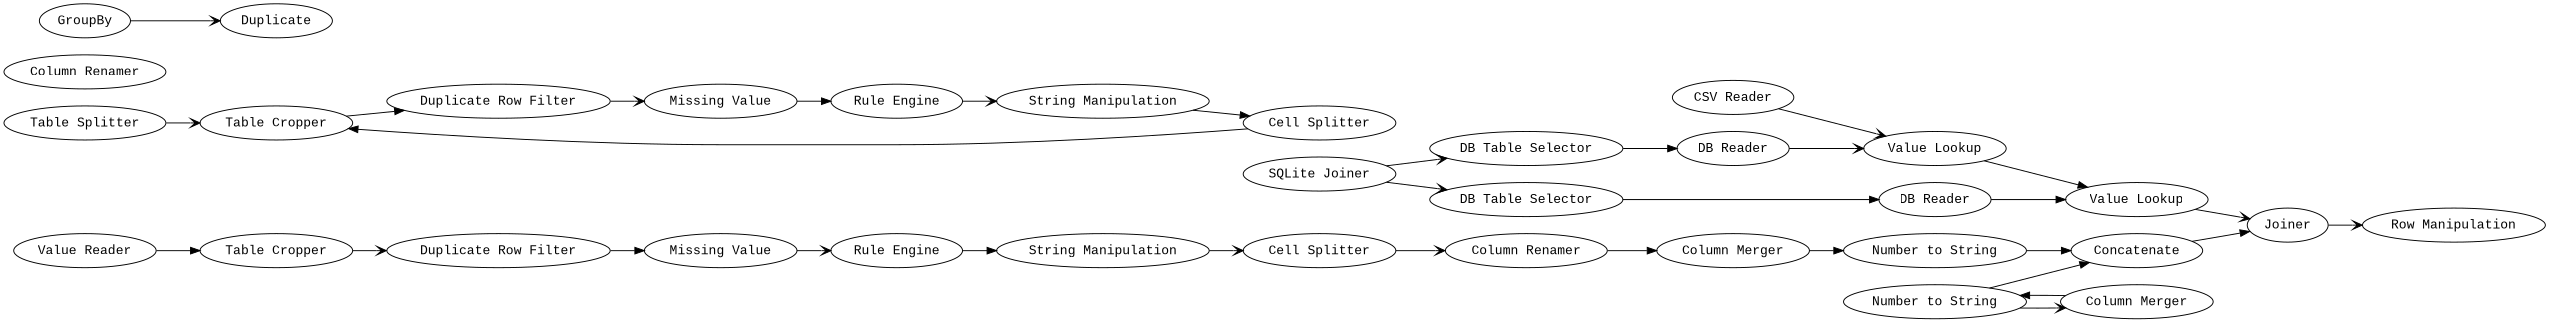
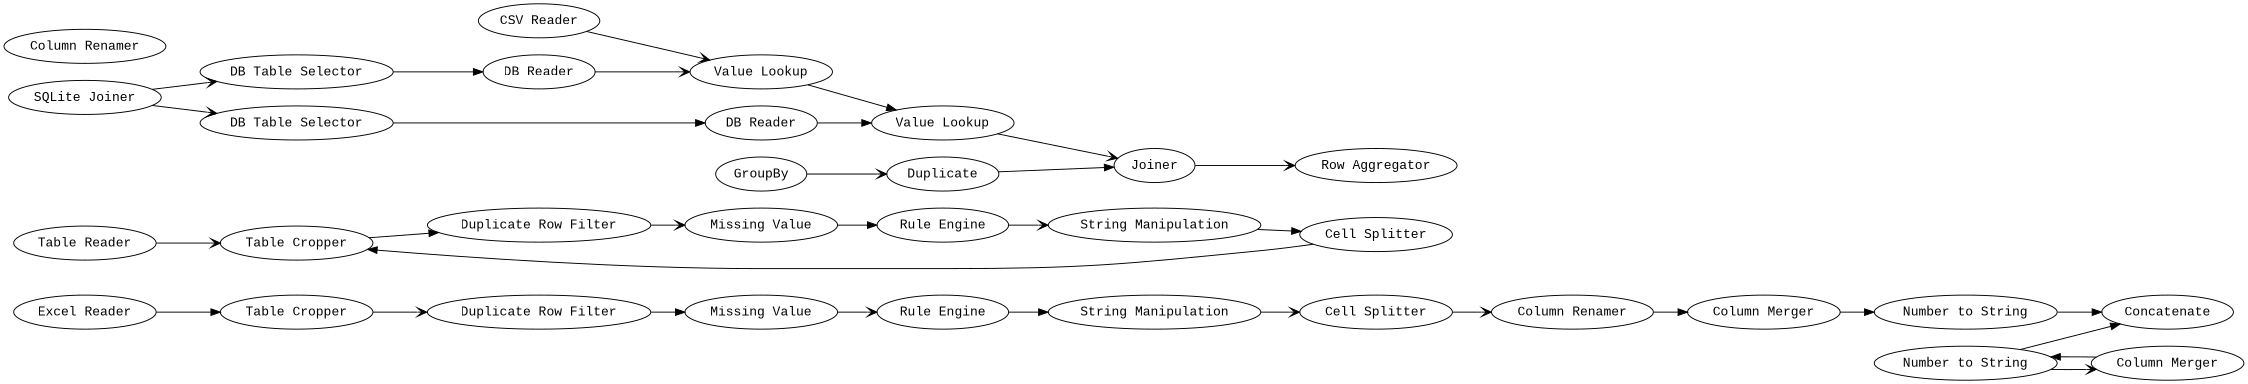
(85, 123) -> (85, 243)
(2454, 225) -> (1376, 166)
(2216, 237) -> (1051, 170)
(85, 251) -> (85, 312)
